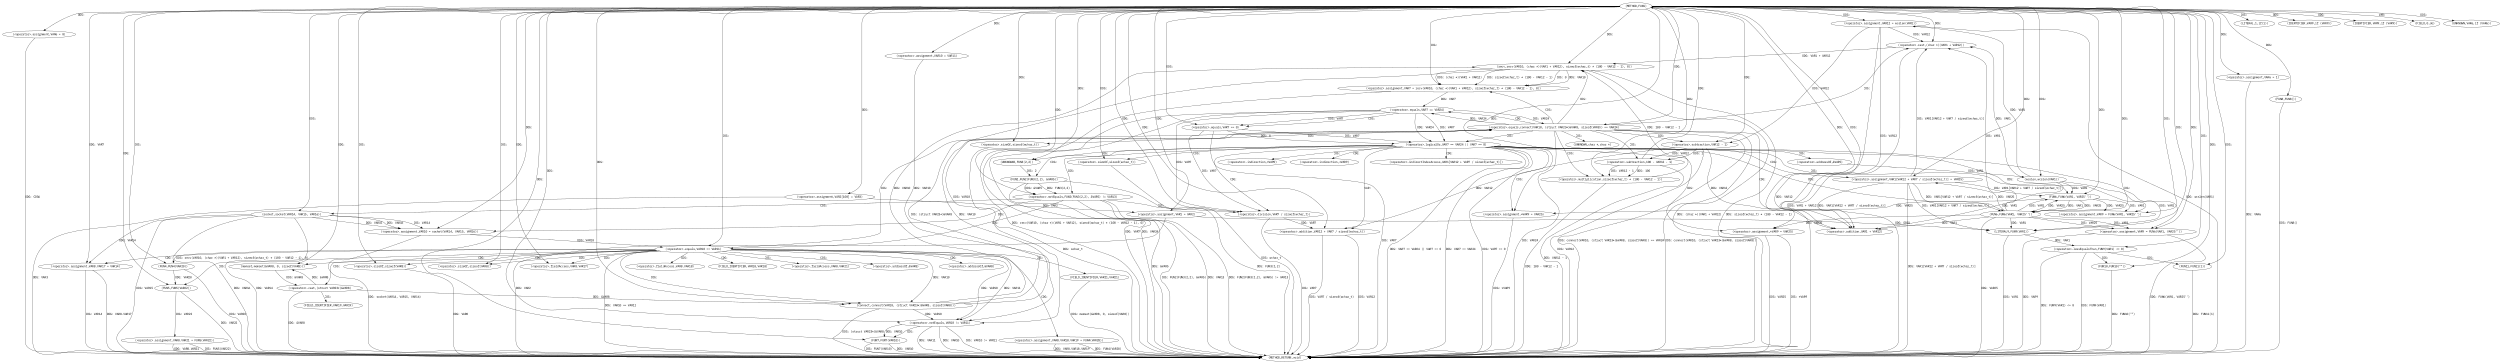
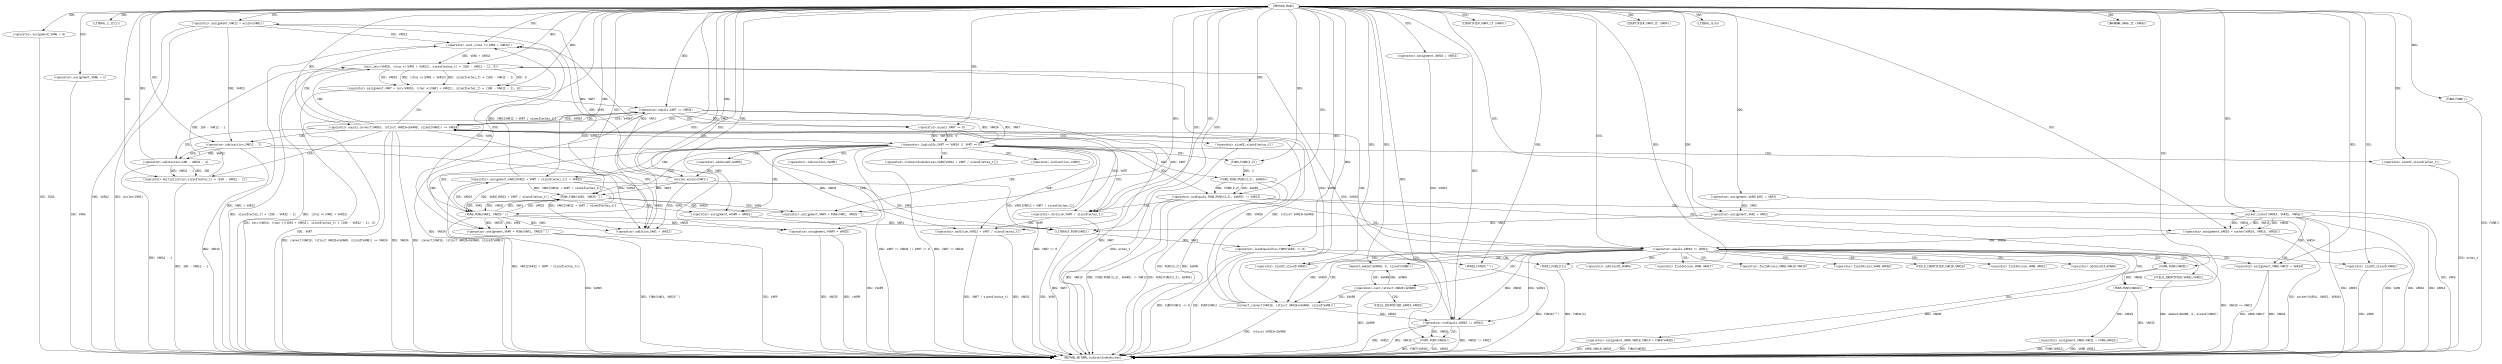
(942, 9) -> (938, 7)
(2425, 24) -> (1708, 24)
(97, 145) -> (2354, 145)
(1592, 145) -> none
(1017, 162) -> (1244, 162)
(1903, 223) -> (1497, 223)
(242, 258) -> (2159, 258)
none -> (1773, 267)
(1285, 358) -> (1093, 358)
